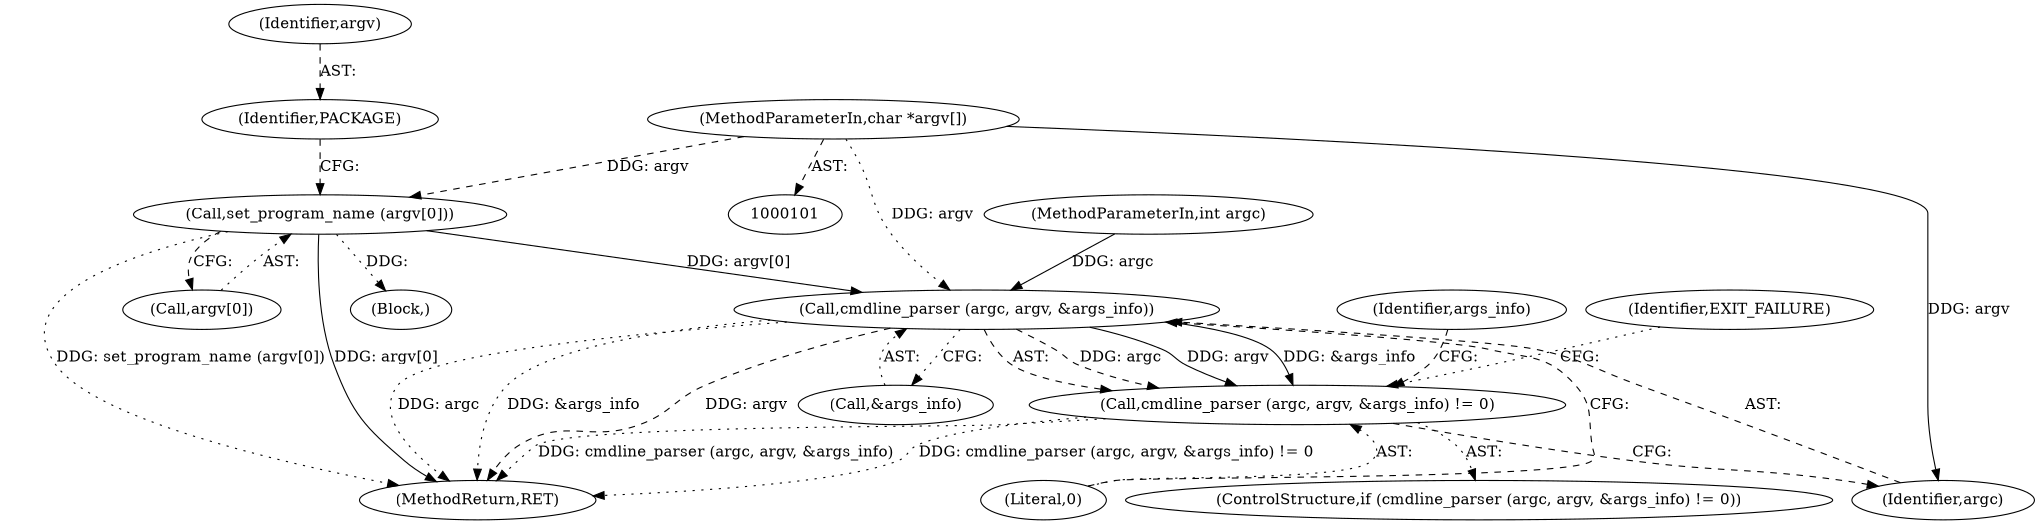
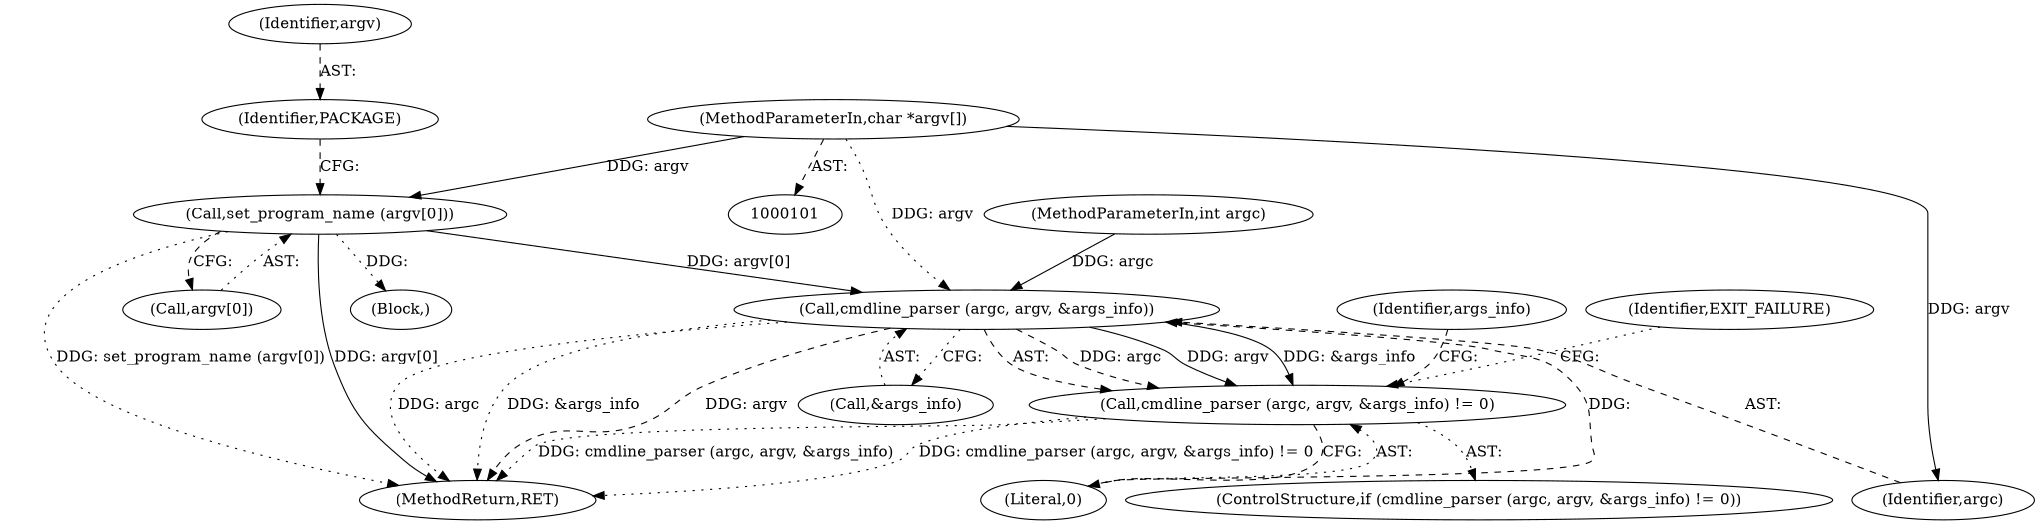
(582, 166) -> (582, 166)
(1612, 405) -> (1612, 405)
(1629, 460) -> (1230, 480)
